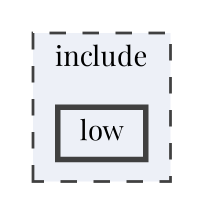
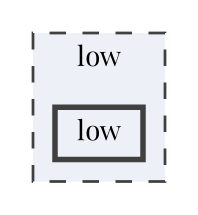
(102, 59) -> (99, 59)
